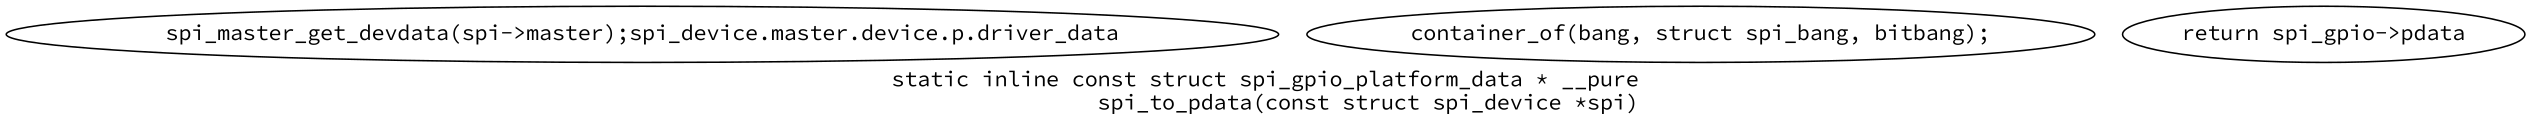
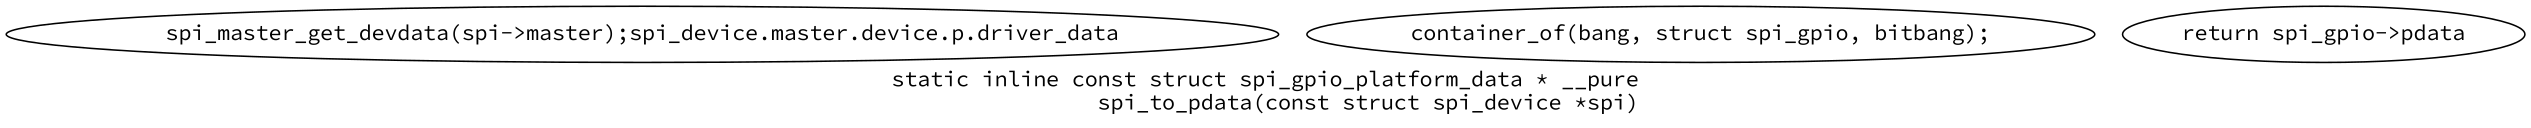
(1701, 34) -> (1701, 34)
